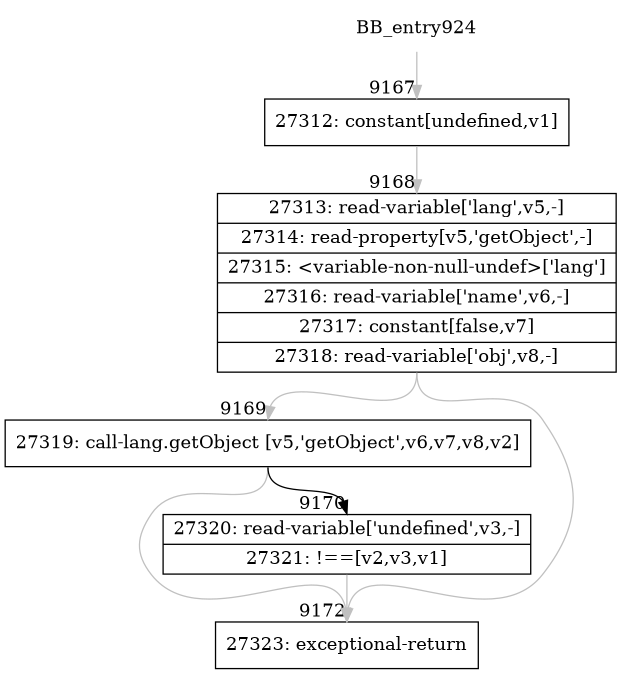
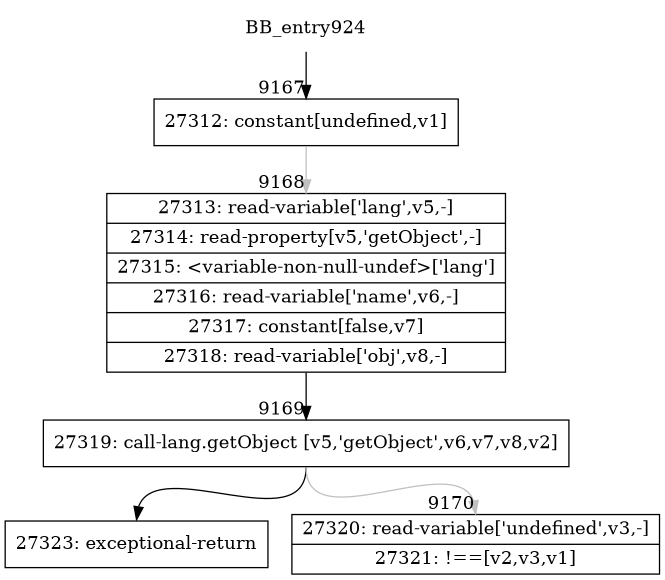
(417, 69) -> (306, 69)
(349, 397) -> (306, 390)
(301, 490) -> (384, 492)
(568, 529) -> none
(155, 577) -> (228, 495)
(347, 591) -> none
